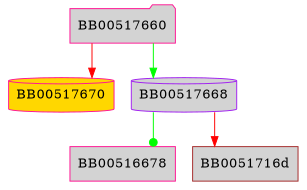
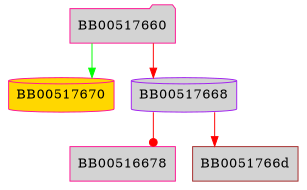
(92, 56) -> (92, 56)
(153, 56) -> (153, 56)
(153, 125) -> (153, 125)
(245, 164) -> (245, 164)
